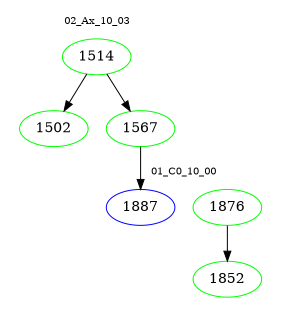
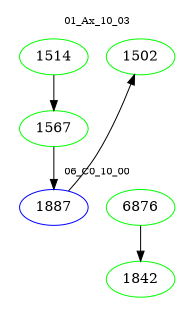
(97, 21) -> (97, 21)
(78, 88) -> (105, 141)
(184, 172) -> (97, 172)
(227, 207) -> (141, 207)
(227, 279) -> (141, 279)
